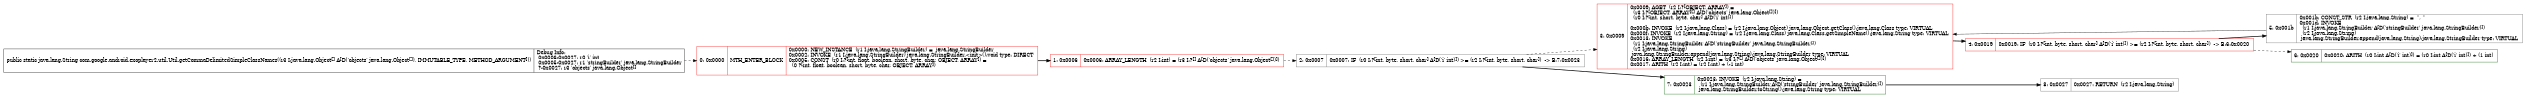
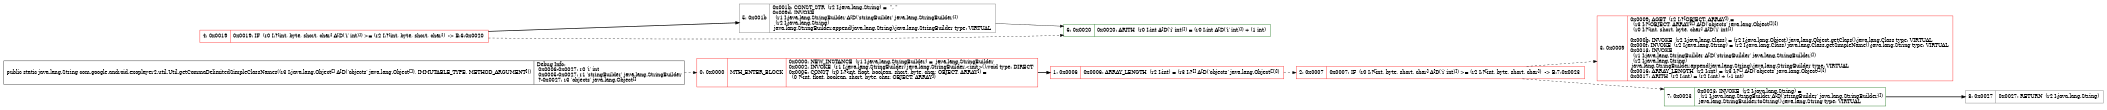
(2322, 23) -> (795, 13)
(2111, 32) -> (1028, 25)
(1957, 41) -> none
(1440, 61) -> (1440, 73)
(1591, 72) -> (1591, 84)
